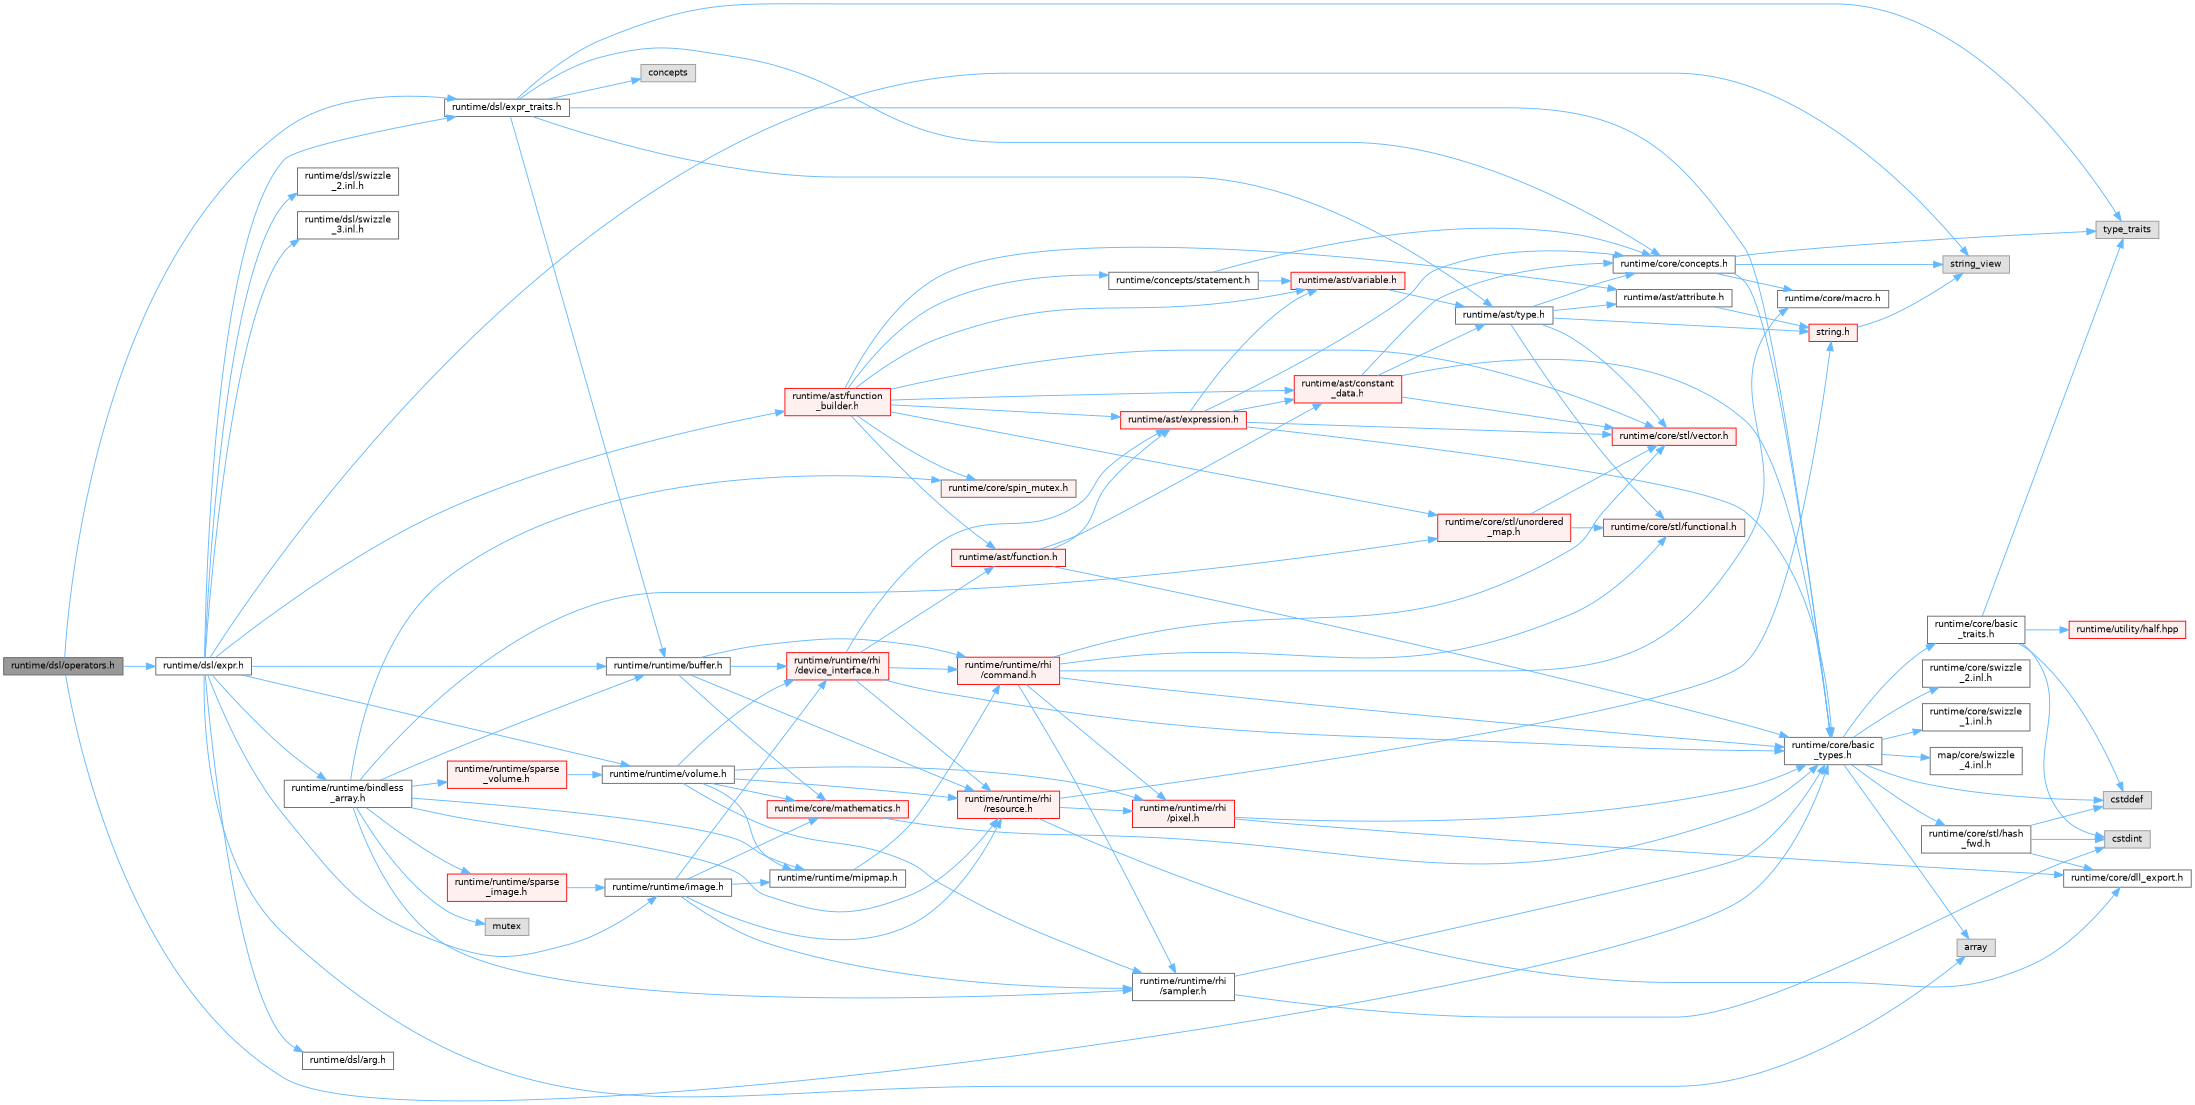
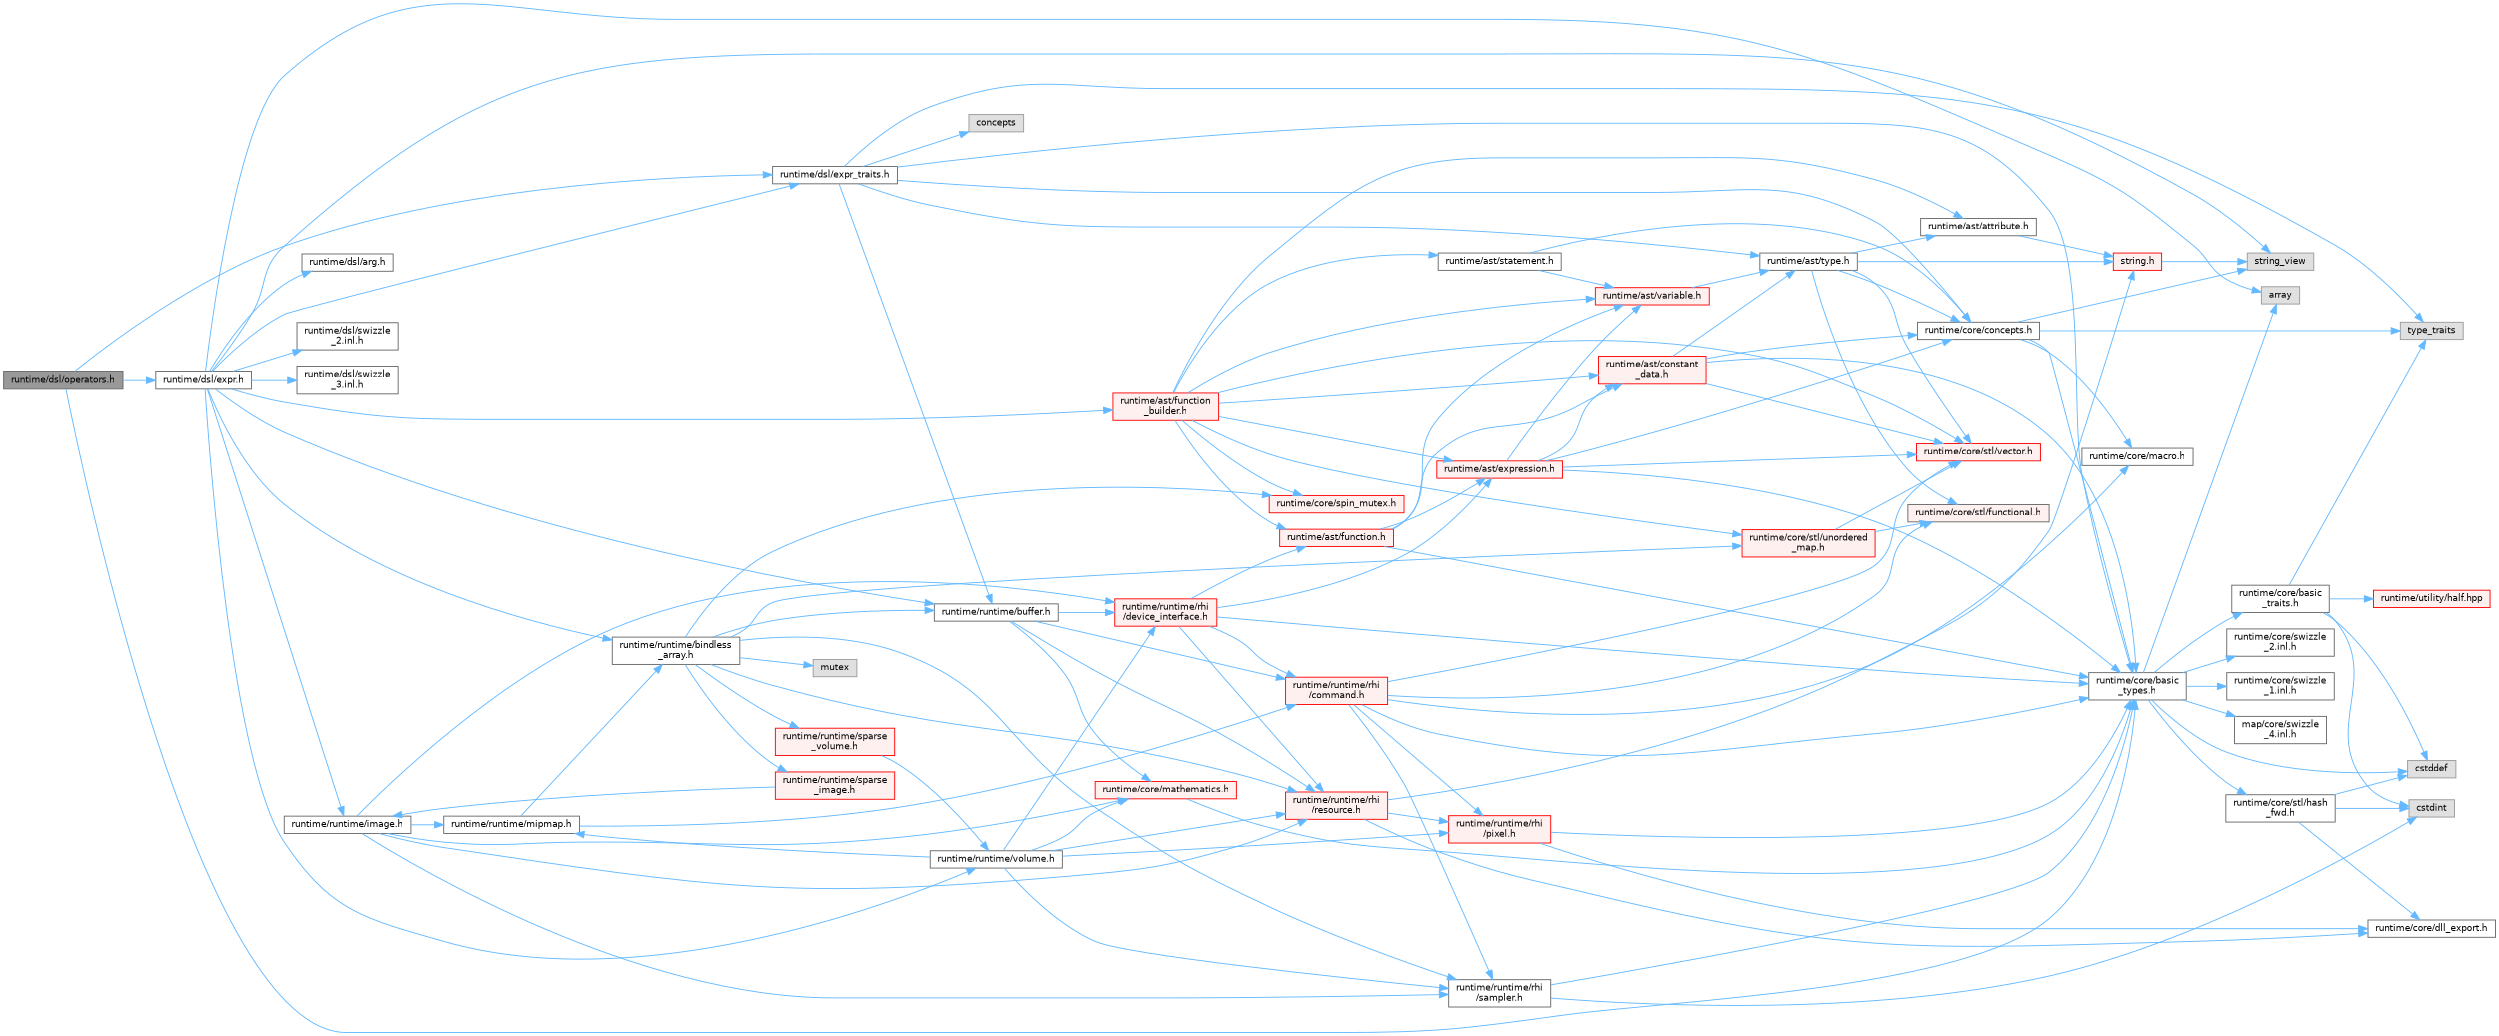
(1184, 281) -> (1500, 262)
none -> (1462, 394)
(1009, 489) -> (1337, 504)
(608, 816) -> (588, 744)
